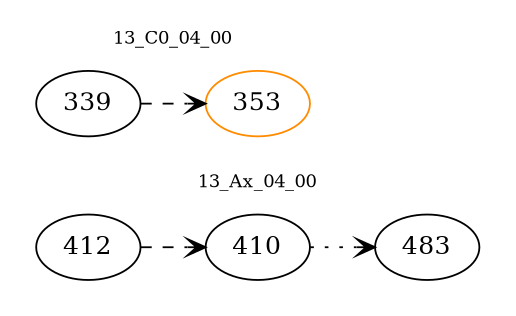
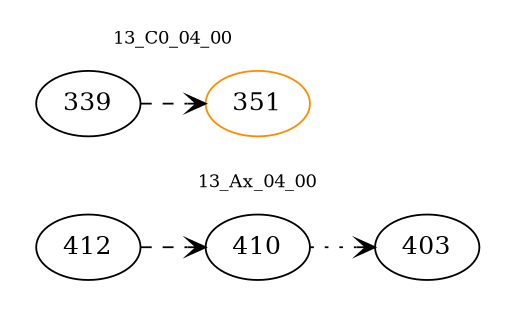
(258, 104) -> (258, 104)
(427, 247) -> (427, 247)
